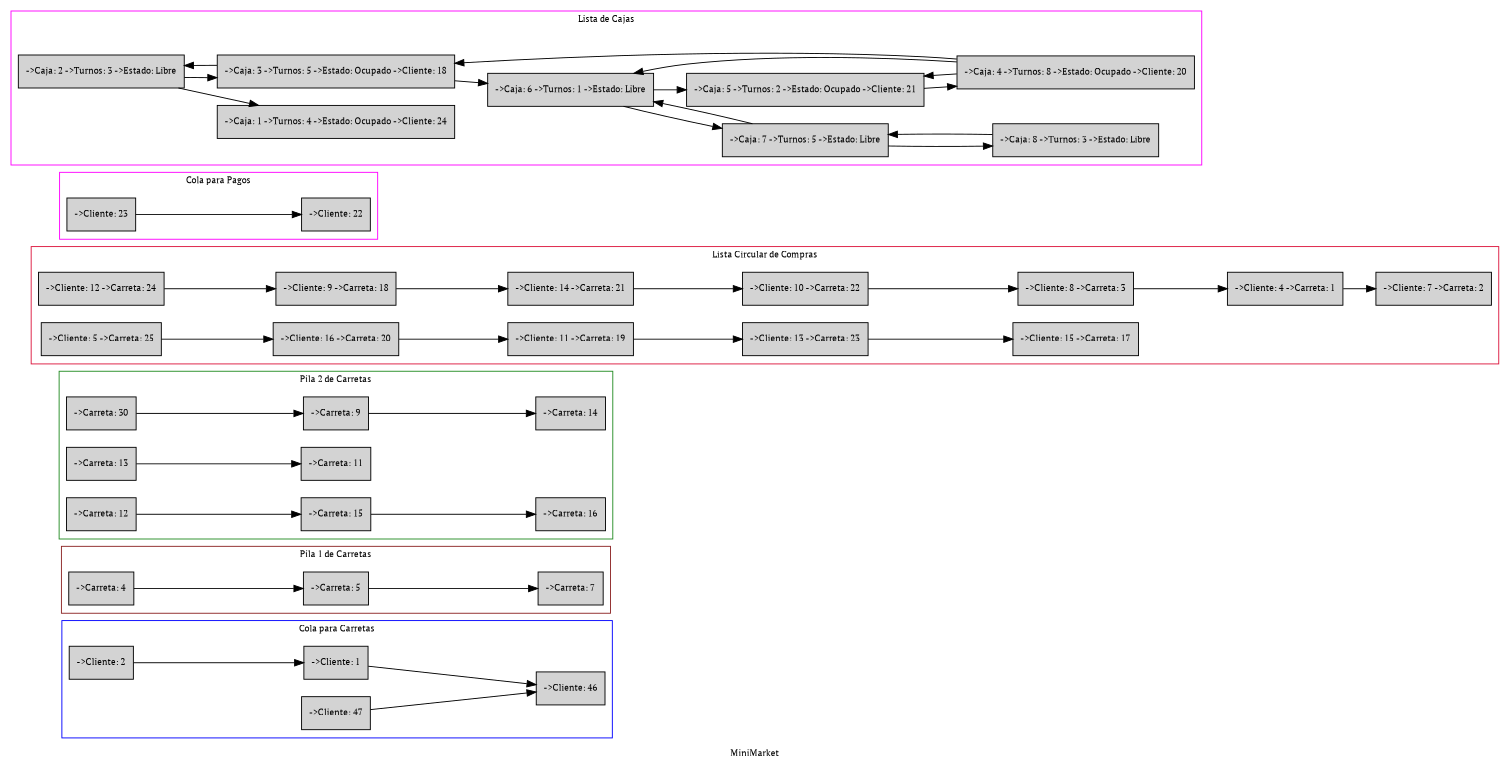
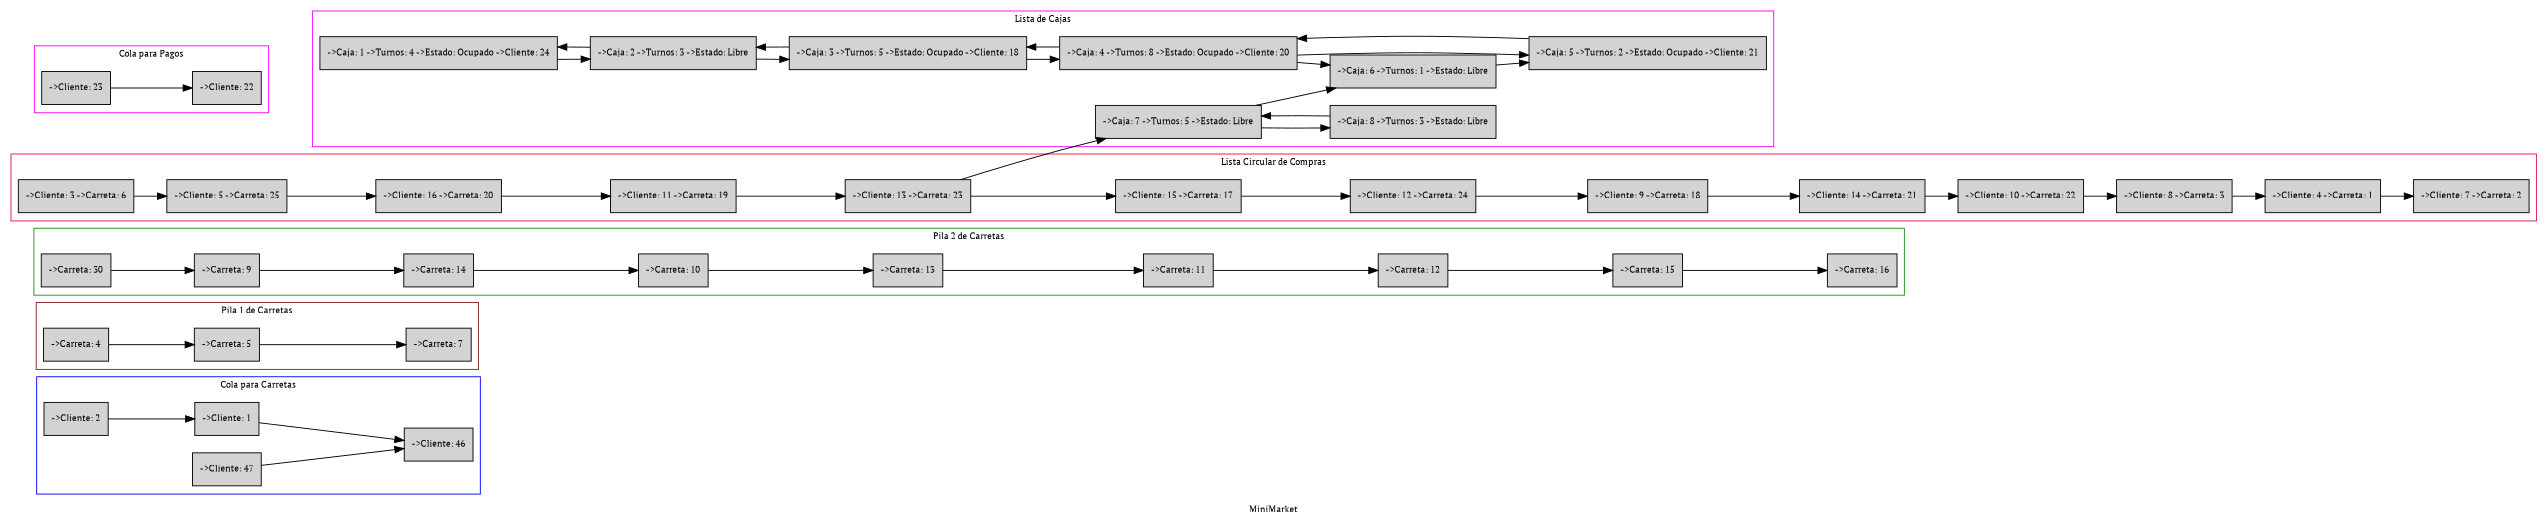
none -> (569, 59)
(467, 82) -> (1038, 59)
(668, 117) -> (1025, 160)
none -> (76, 196)
none -> (1291, 196)
none -> (673, 270)
none -> (1291, 270)
